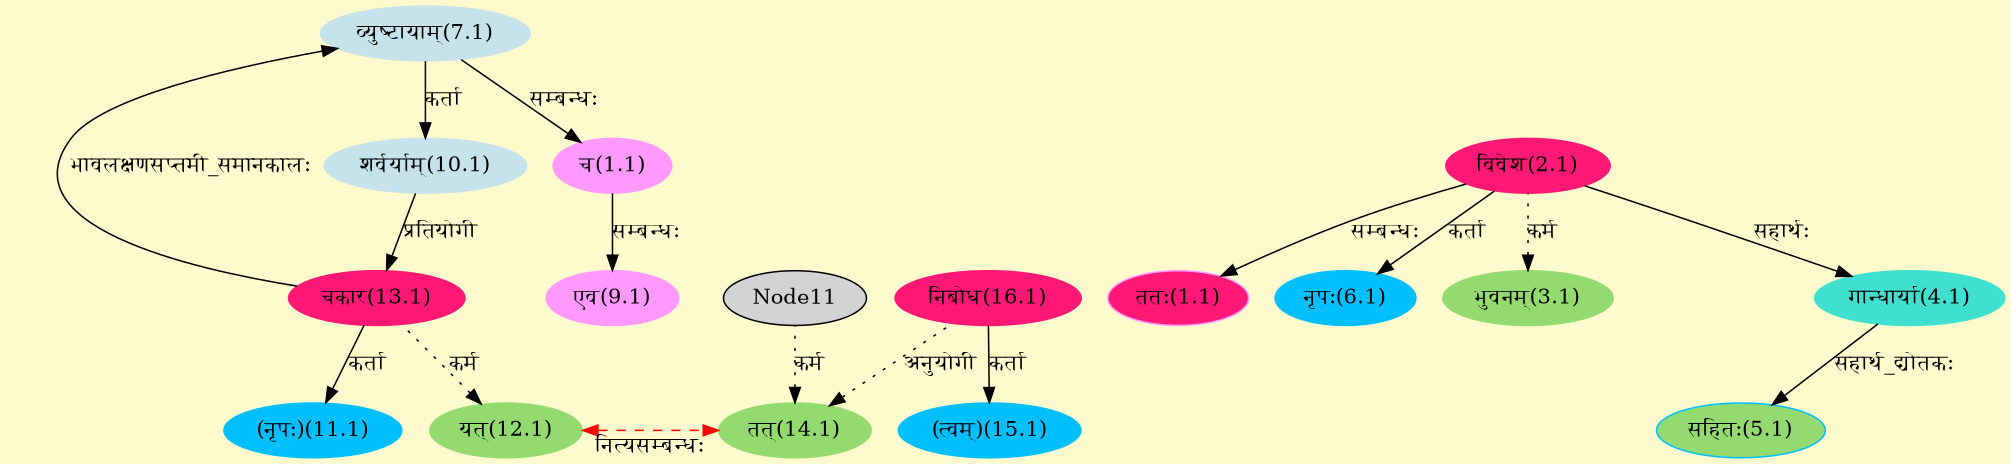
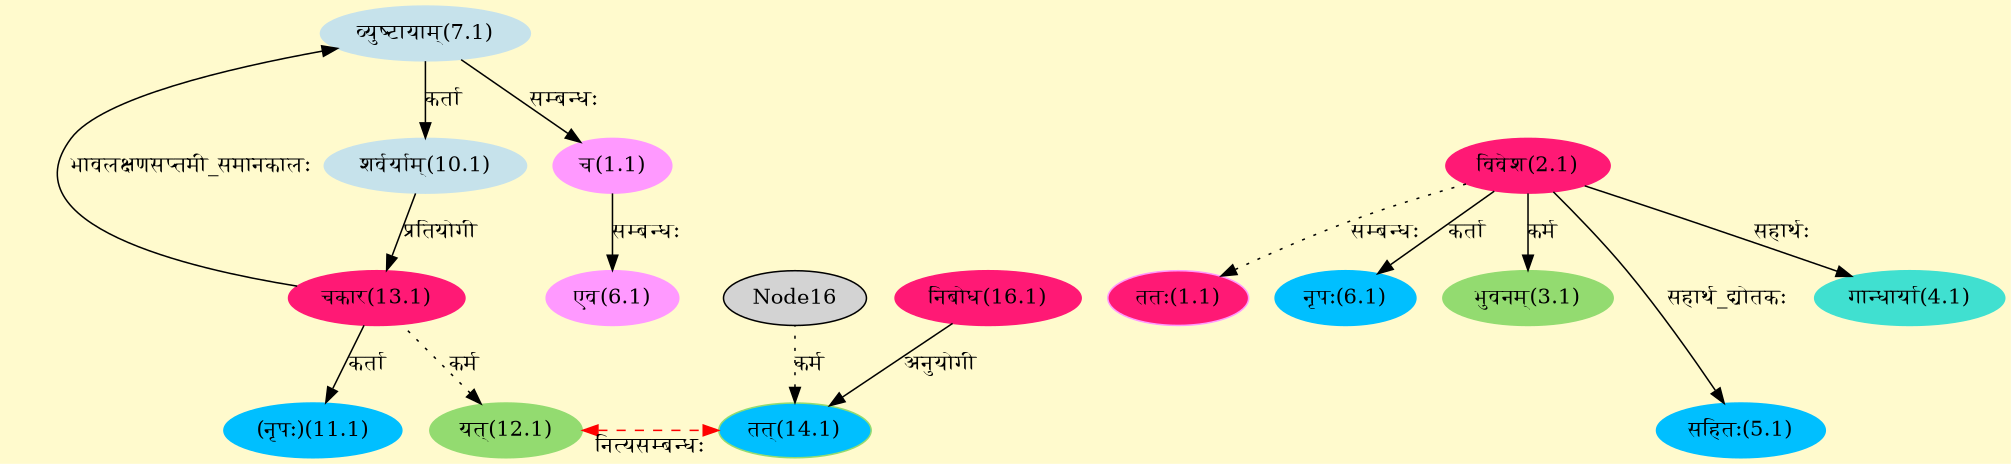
(1349, 222) -> (1349, 222)
(1528, 224) -> (1528, 224)
(612, 298) -> (612, 298)
(795, 298) -> (795, 298)
(897, 360) -> (897, 360)
(1831, 360) -> (1640, 287)
(795, 430) -> (795, 430)
(990, 430) -> none
(1741, 430) -> (1741, 430)
